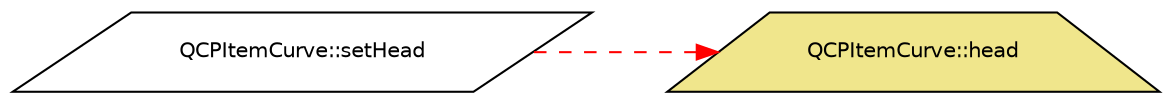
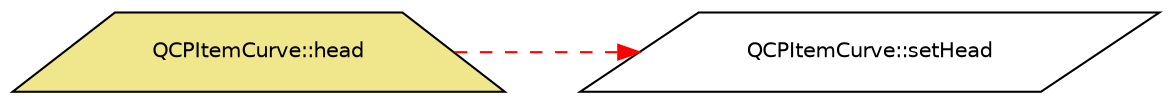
(615, 52) -> (536, 52)
